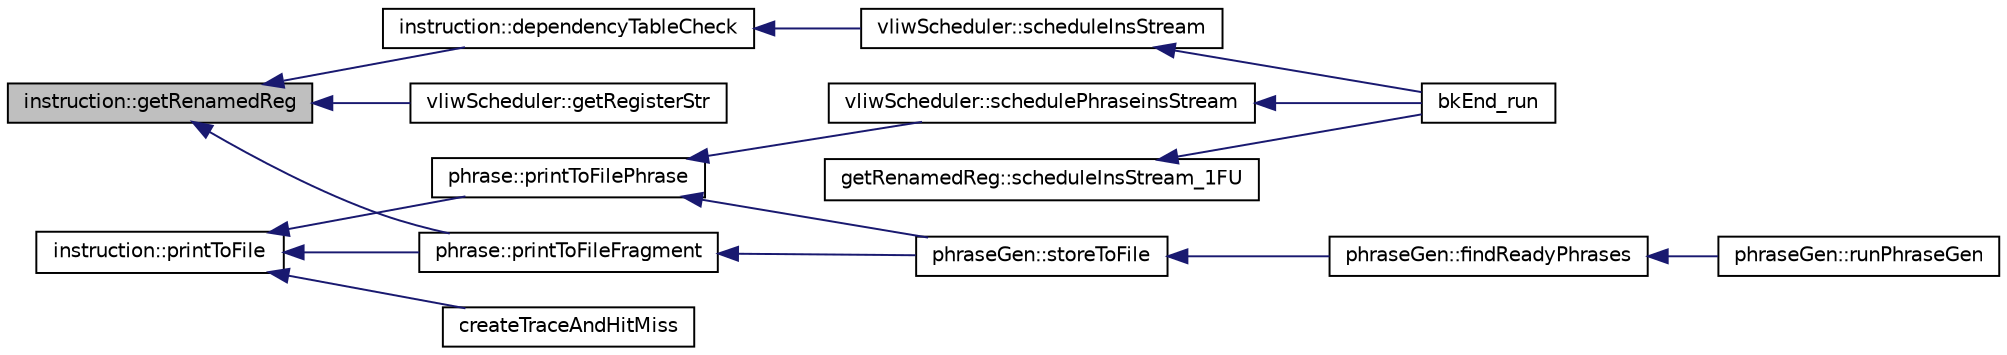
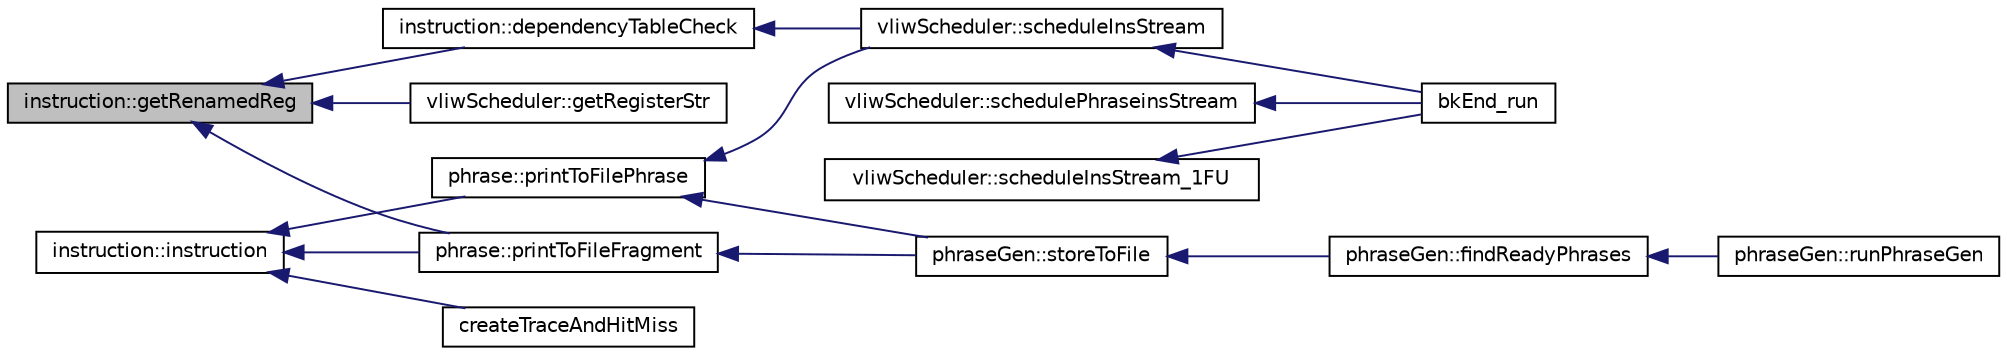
(815, 139) -> (794, 96)
(1042, 180) -> (1042, 180)
(160, 252) -> (160, 252)
